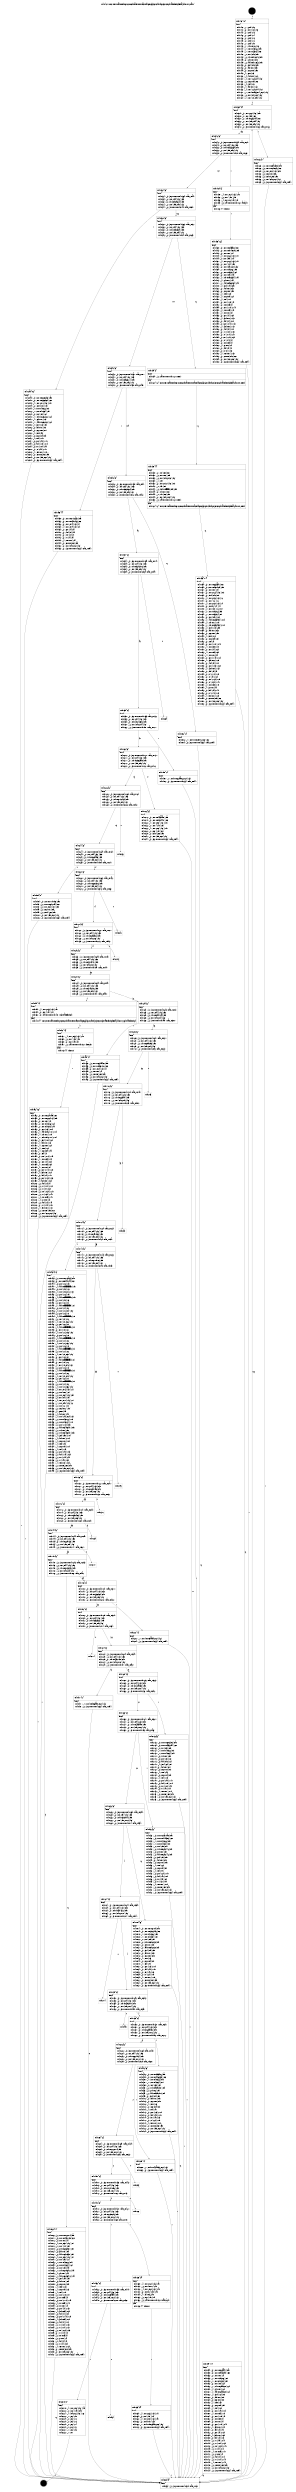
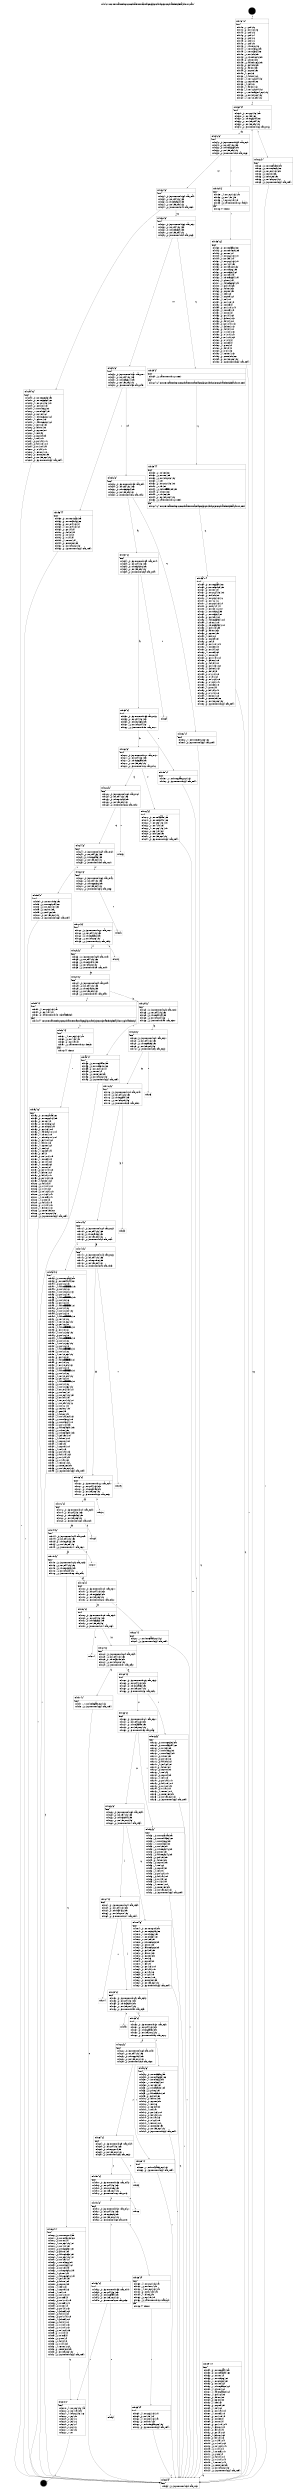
(94, 906) -> none
(53, 2468) -> (70, 2378)
